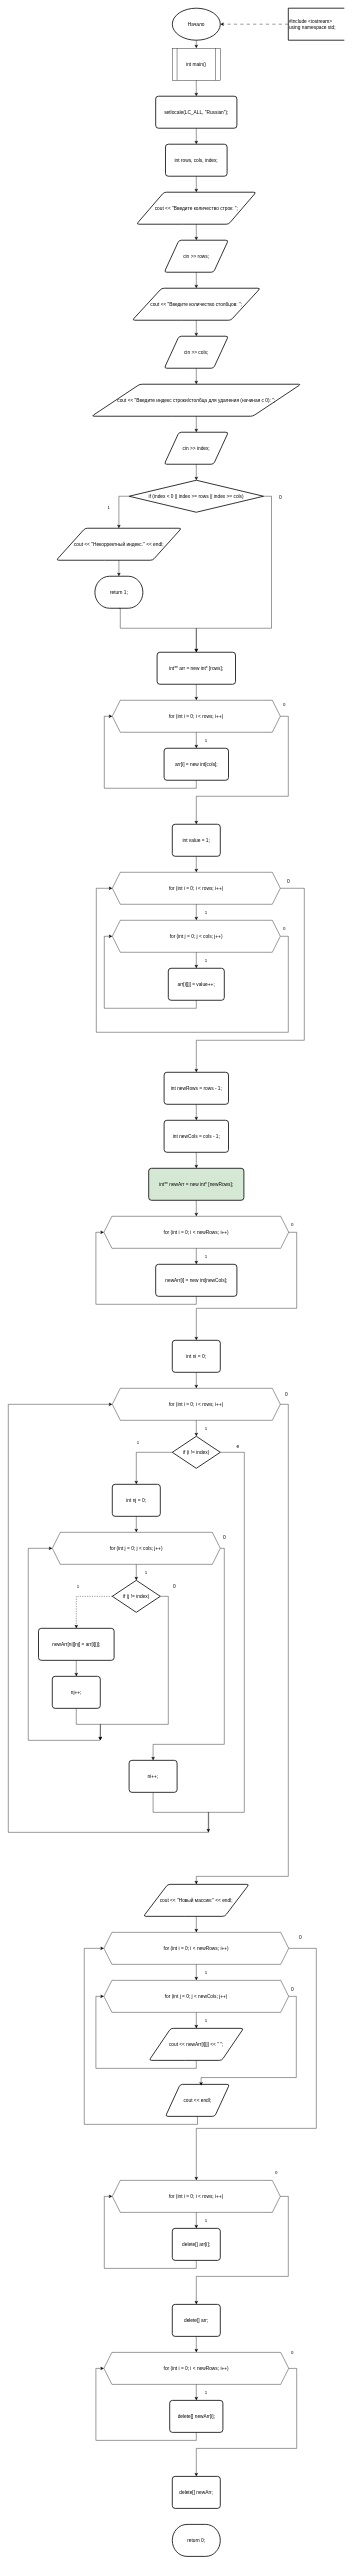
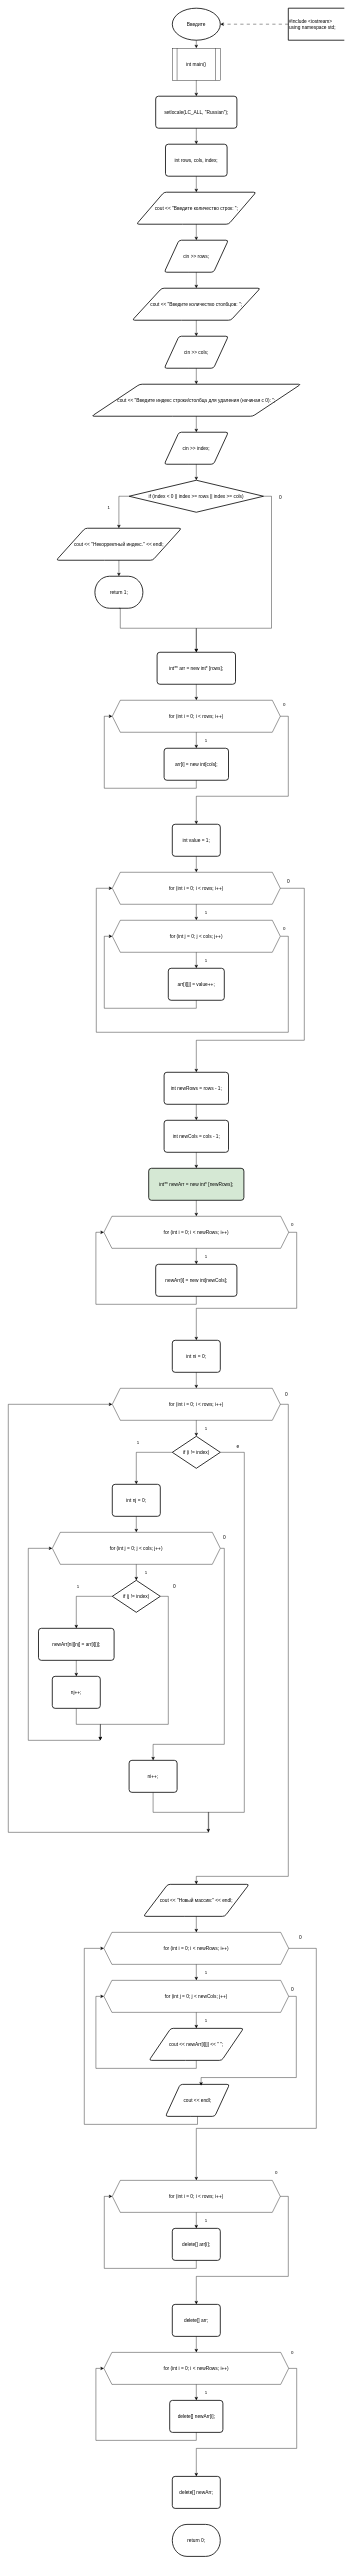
(196, 24) -> (196, 24)
(80, 1596) -> (80, 1596)
